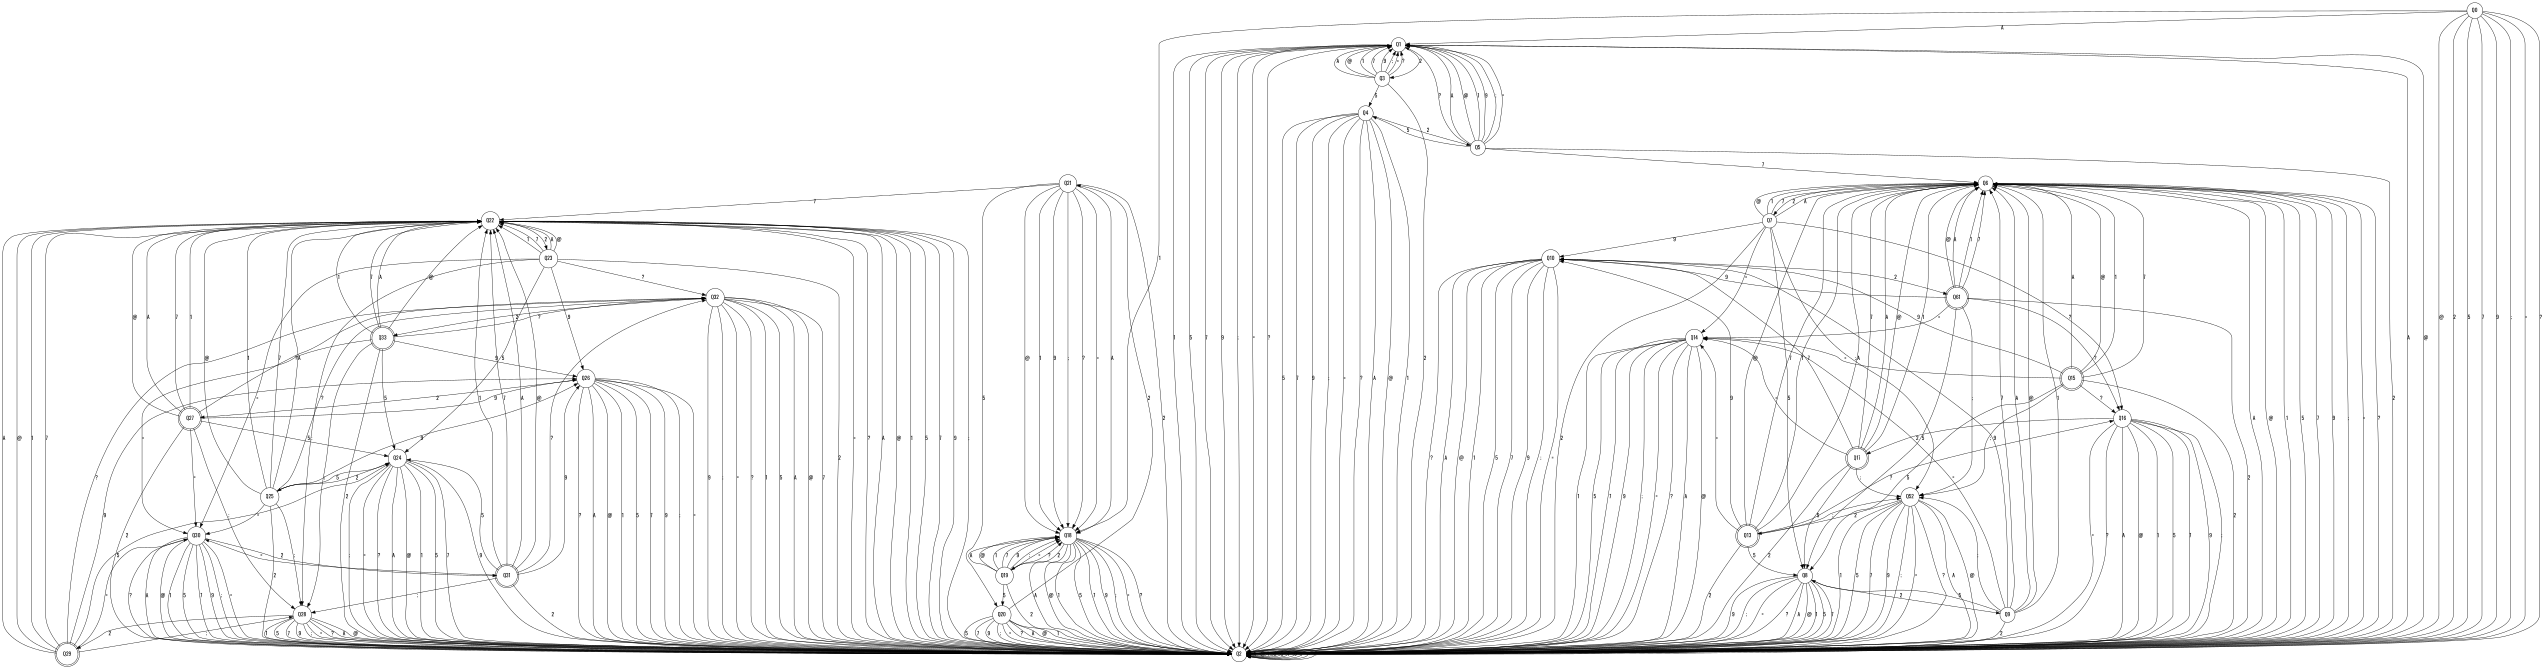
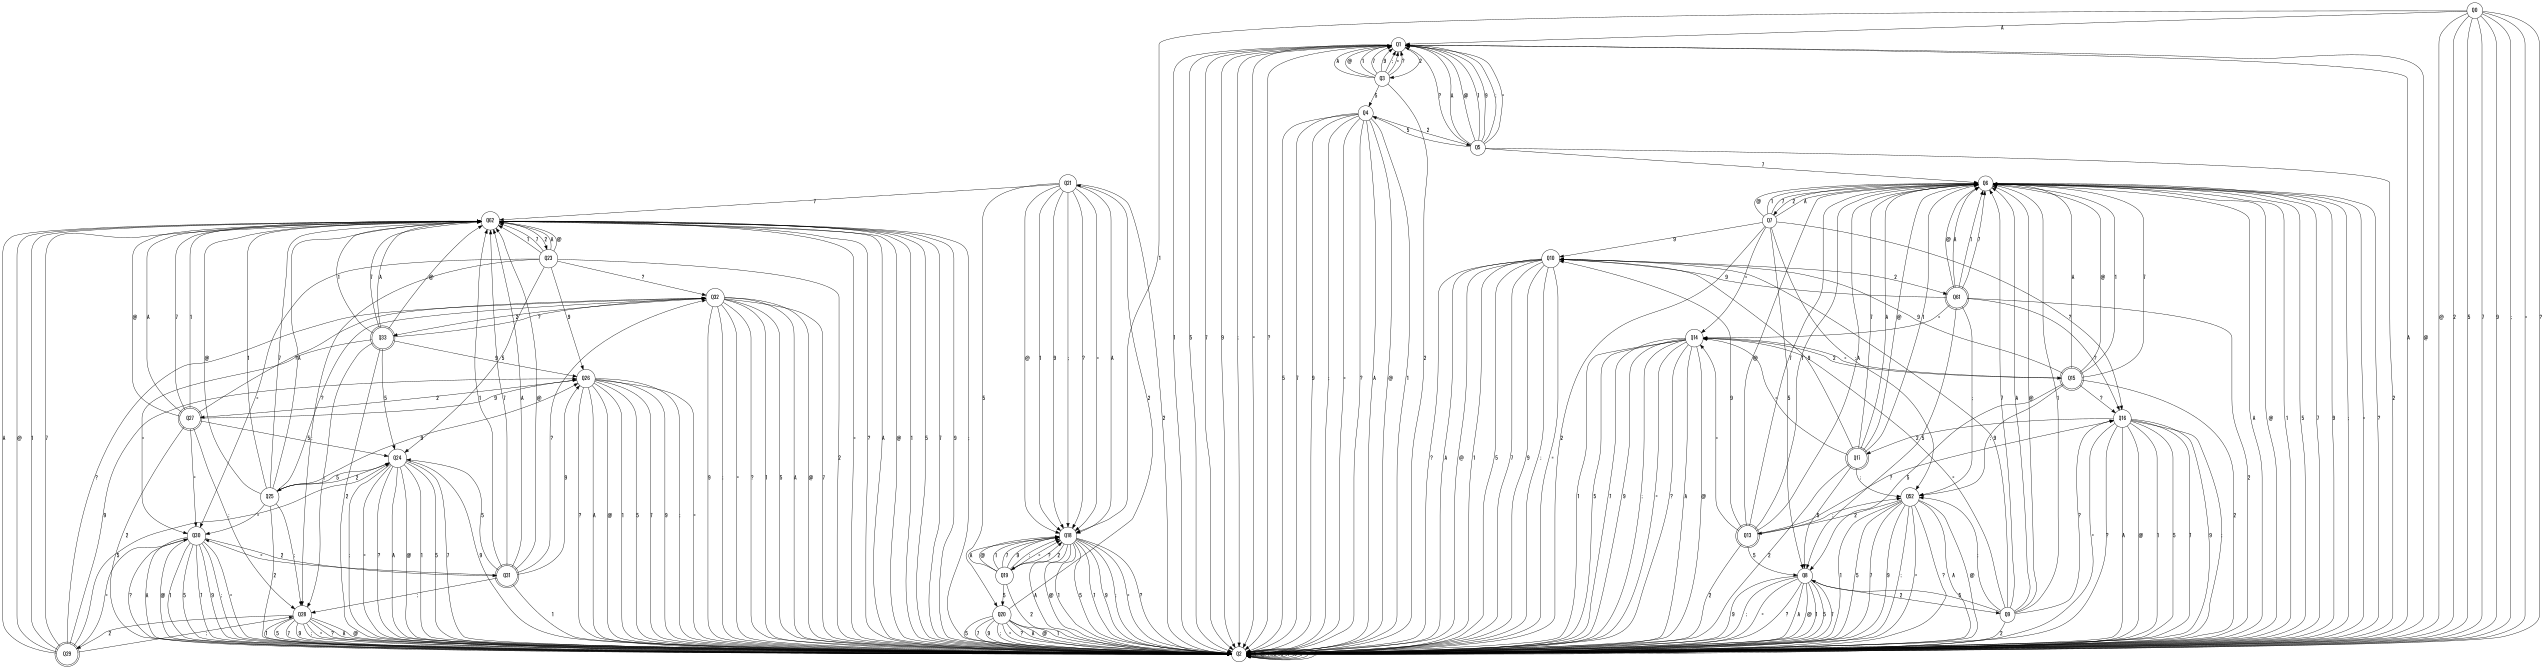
(490, 221) -> (490, 221)
(1809, 359) -> (1809, 359)
none -> (1852, 366)
none -> (2079, 531)
(553, 615) -> (553, 615)
